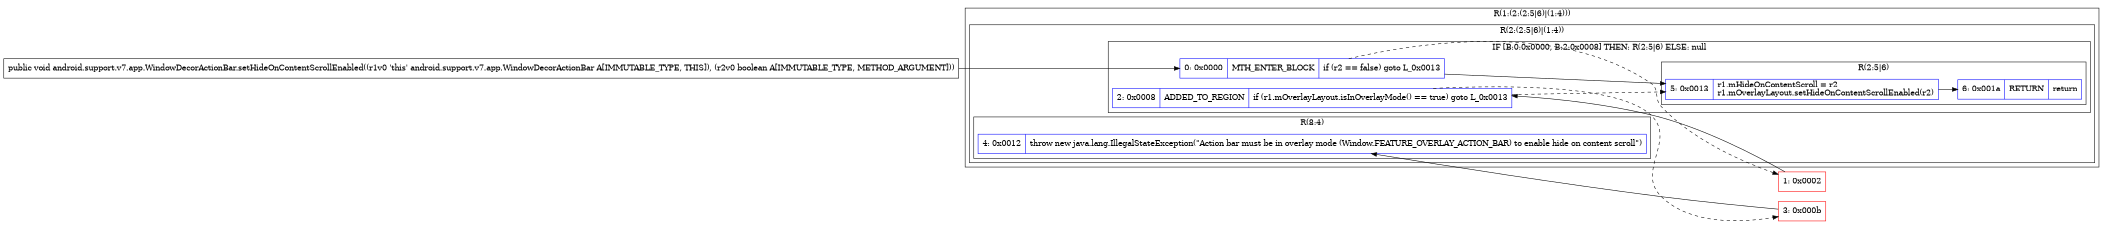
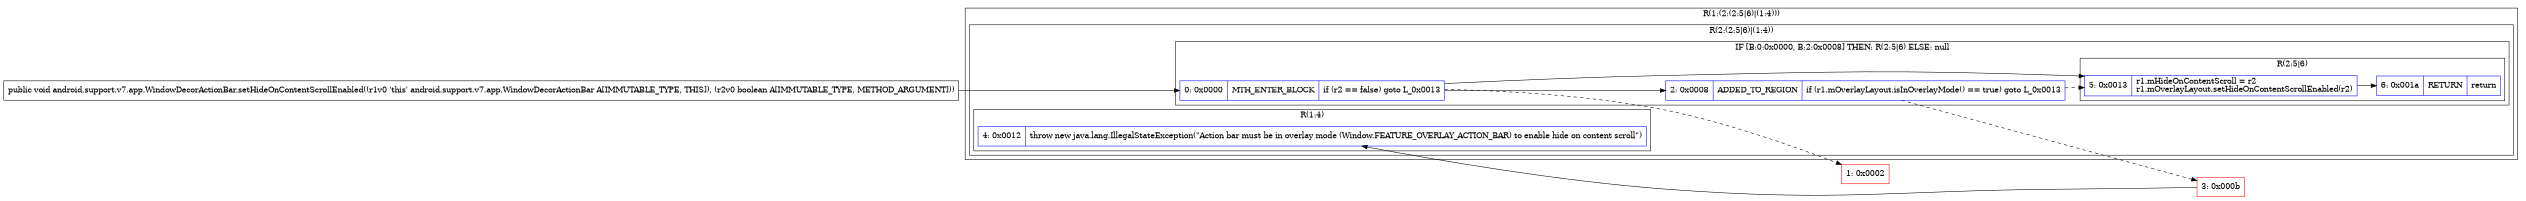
(1656, 116) -> (1552, 91)
(1312, 123) -> (1312, 116)
